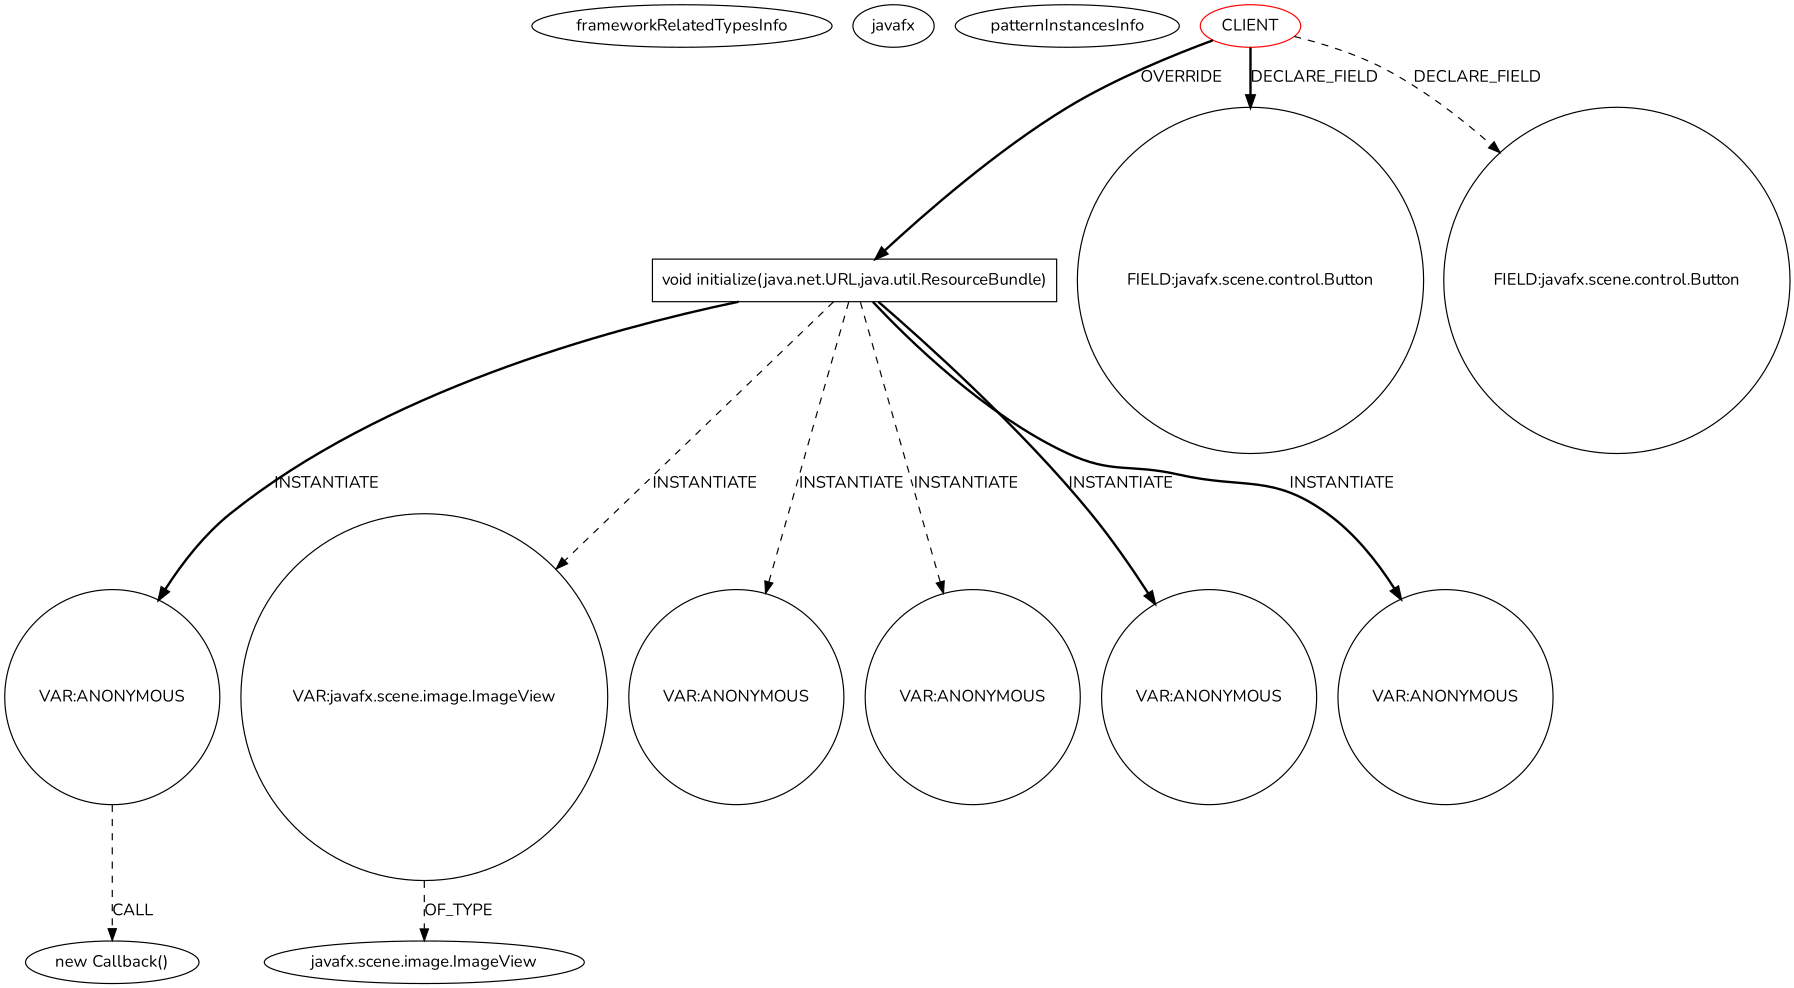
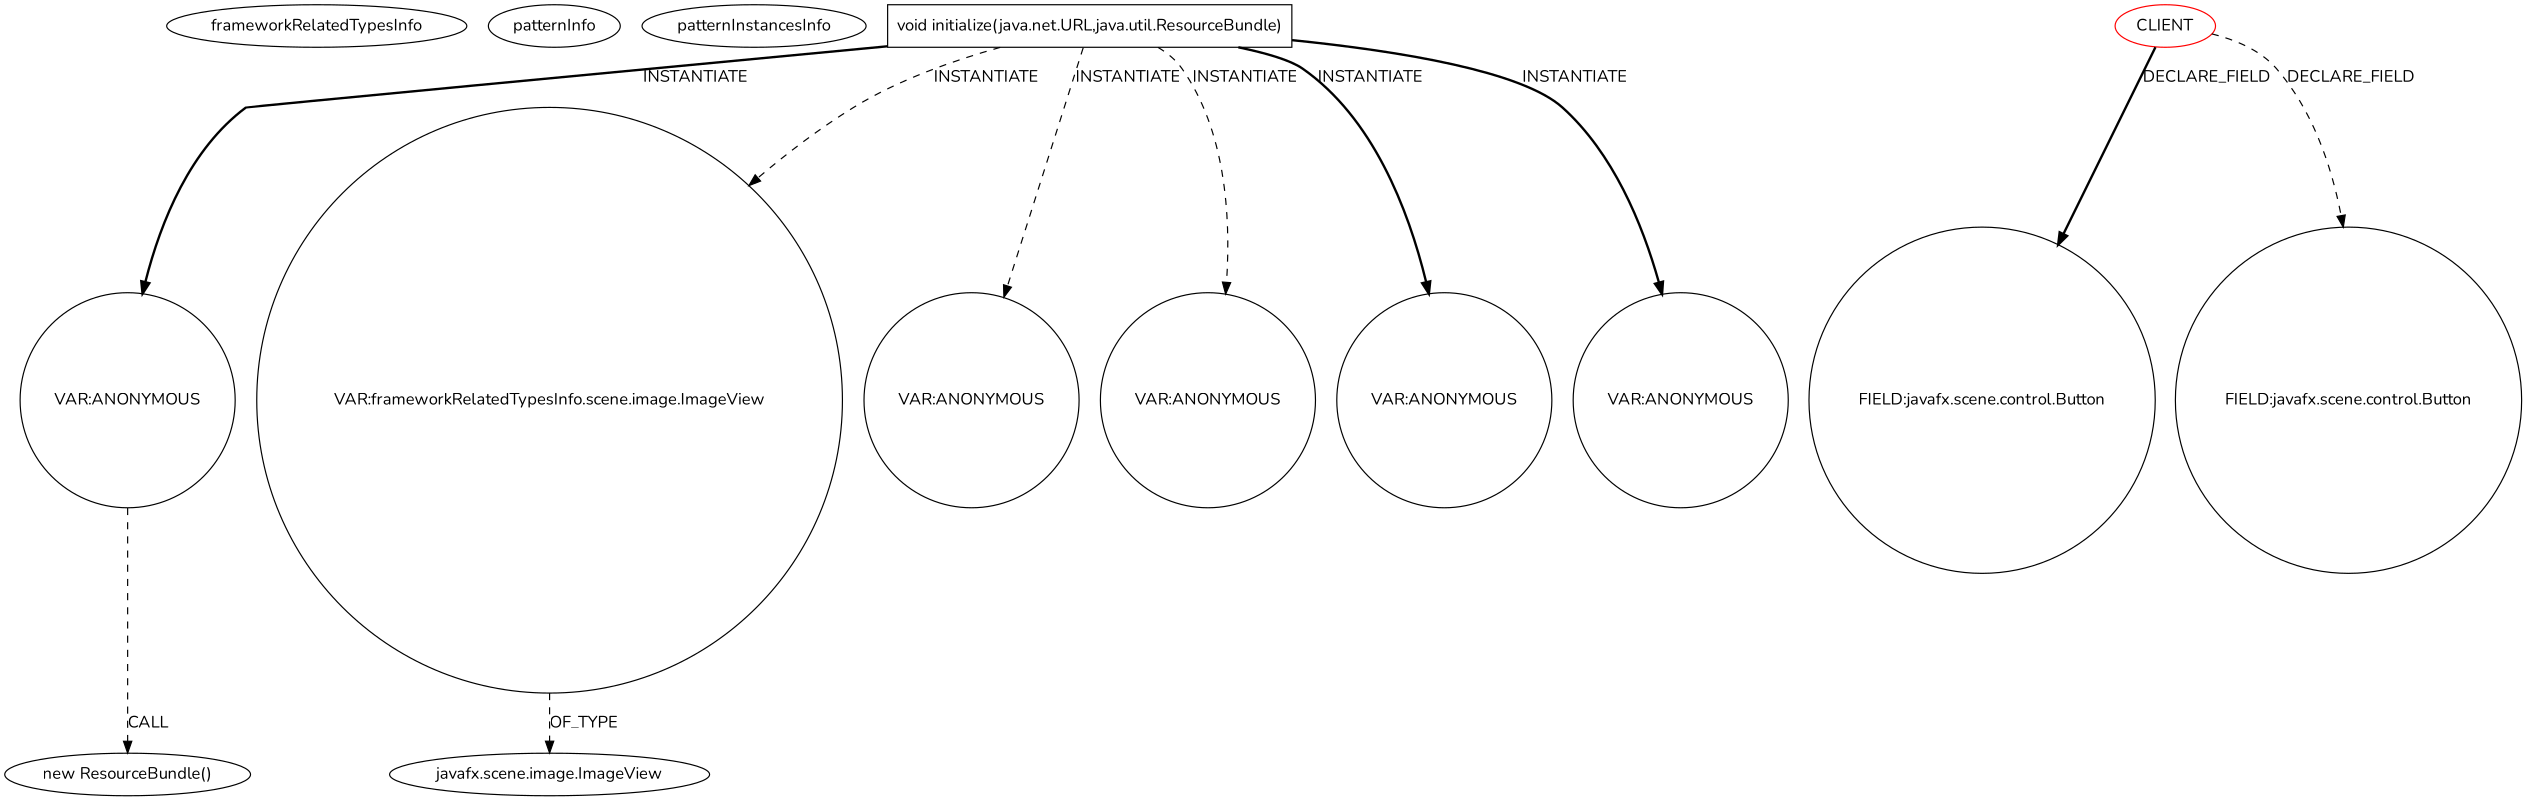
(894, 26) -> (554, 26)
(1037, 127) -> none
(424, 697) -> (550, 400)
(112, 962) -> (128, 774)
